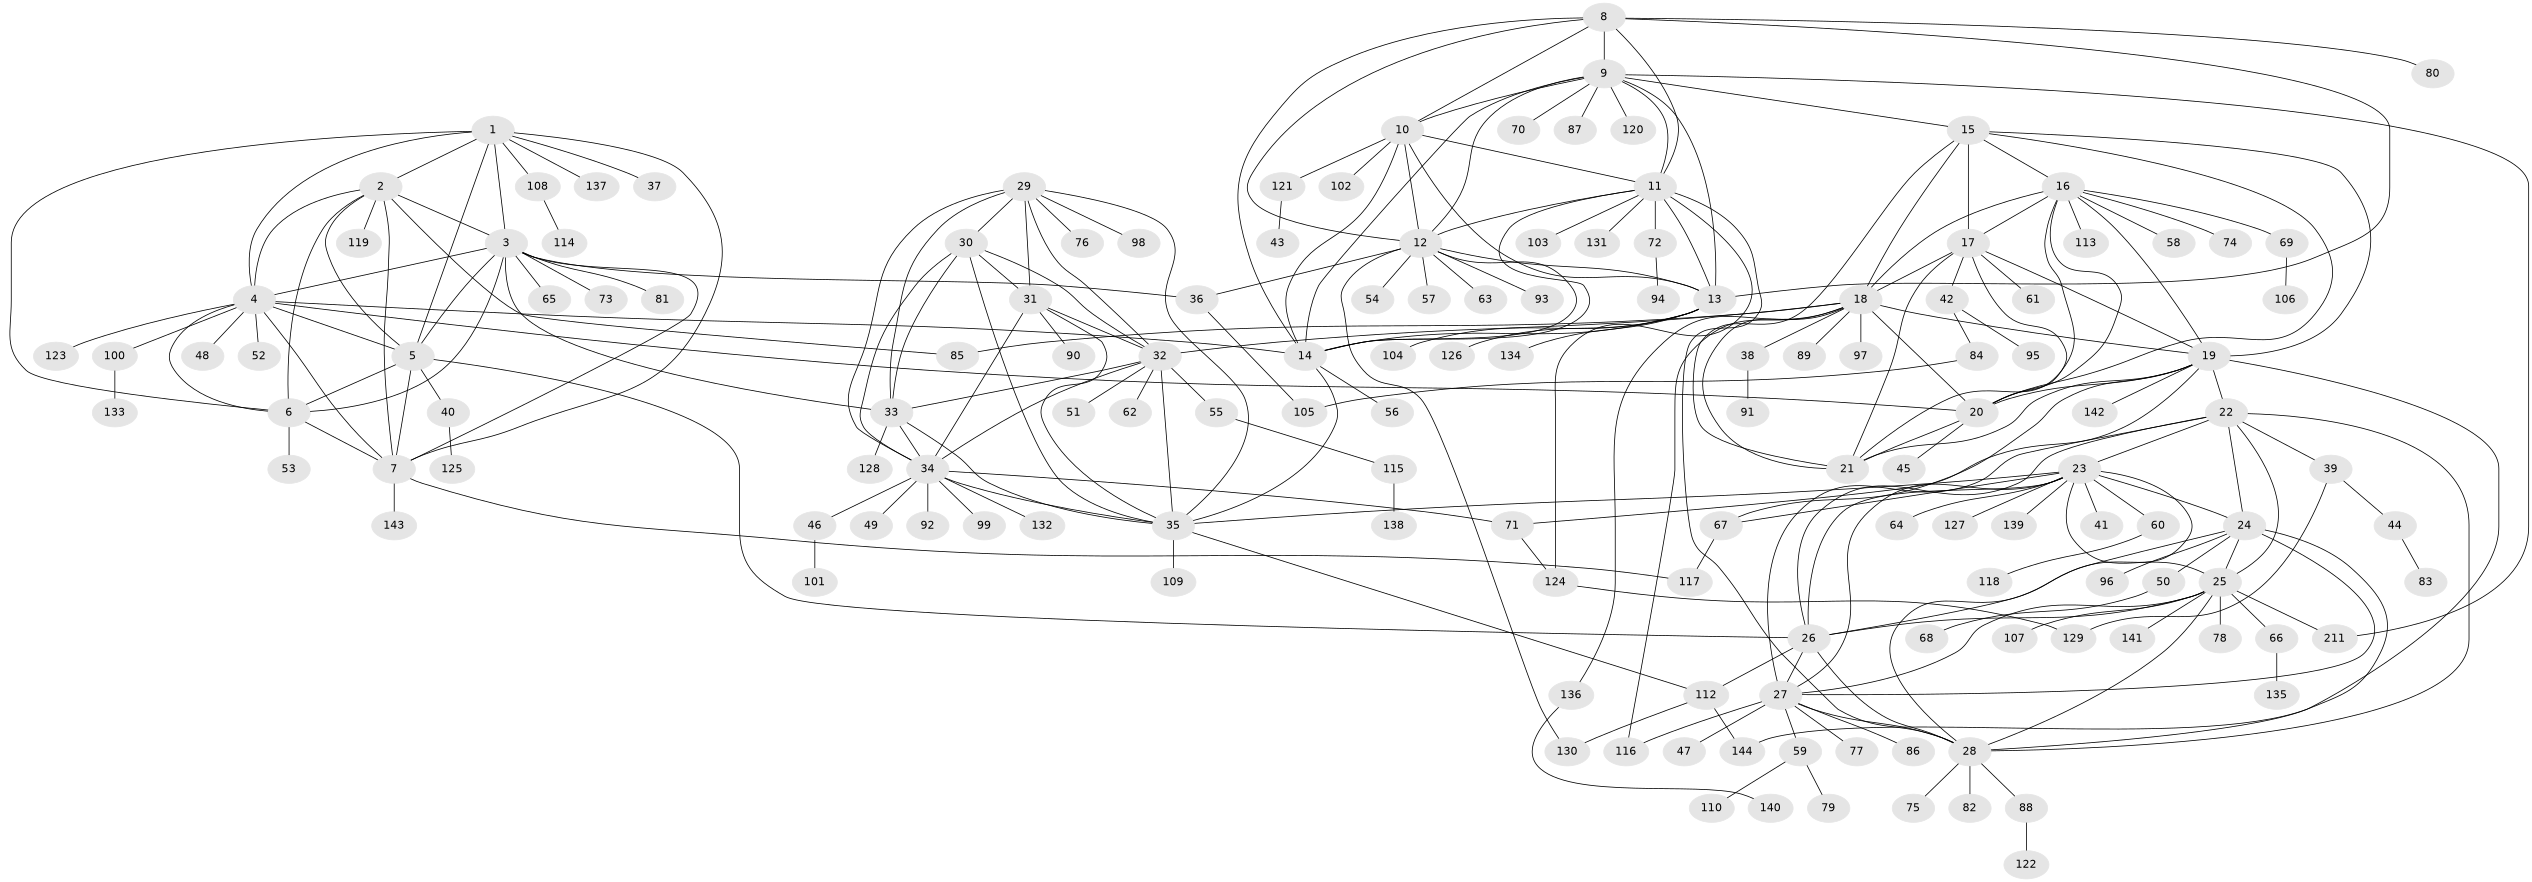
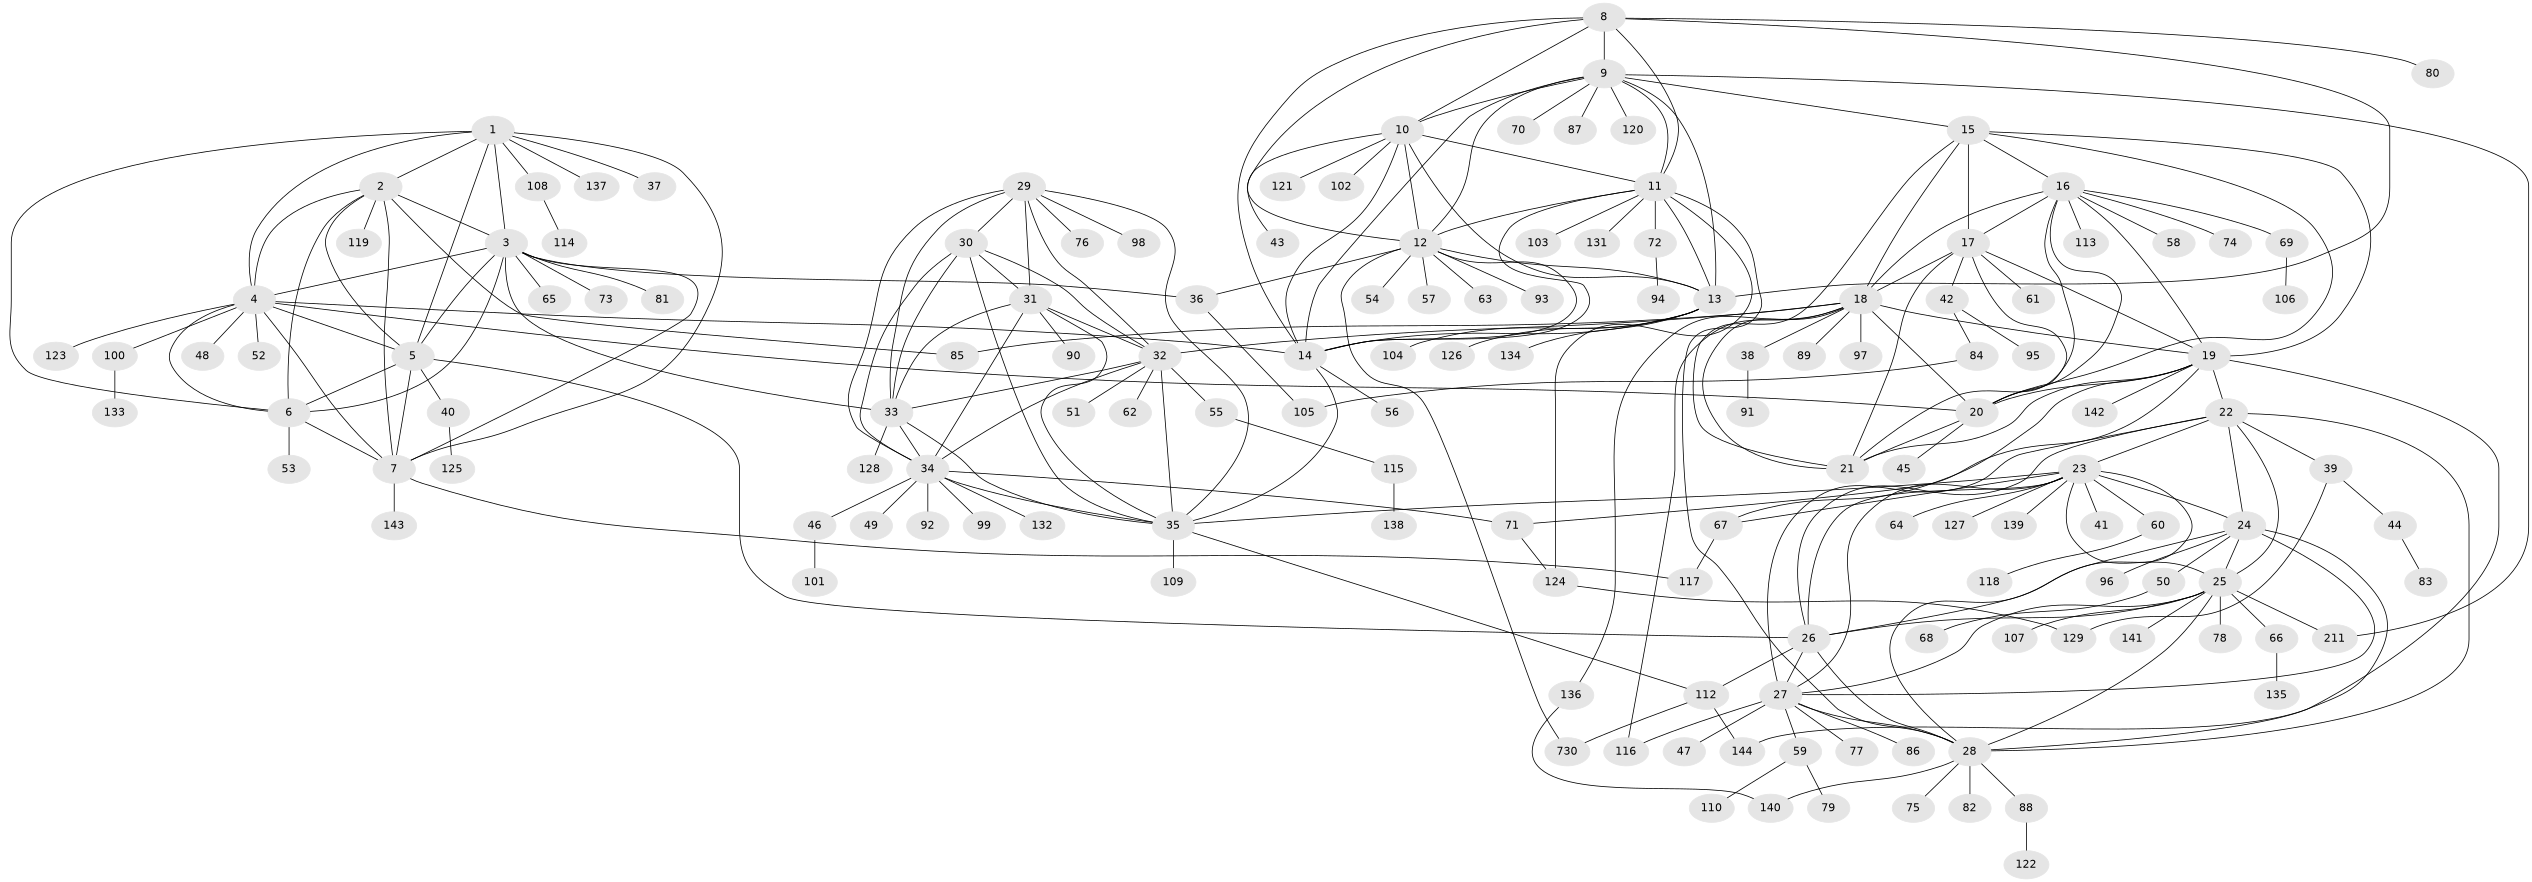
(1280, 212) -> (1284, 155)
none -> (939, 335)
(1567, 752) -> (1567, 752)
none -> (1871, 780)
